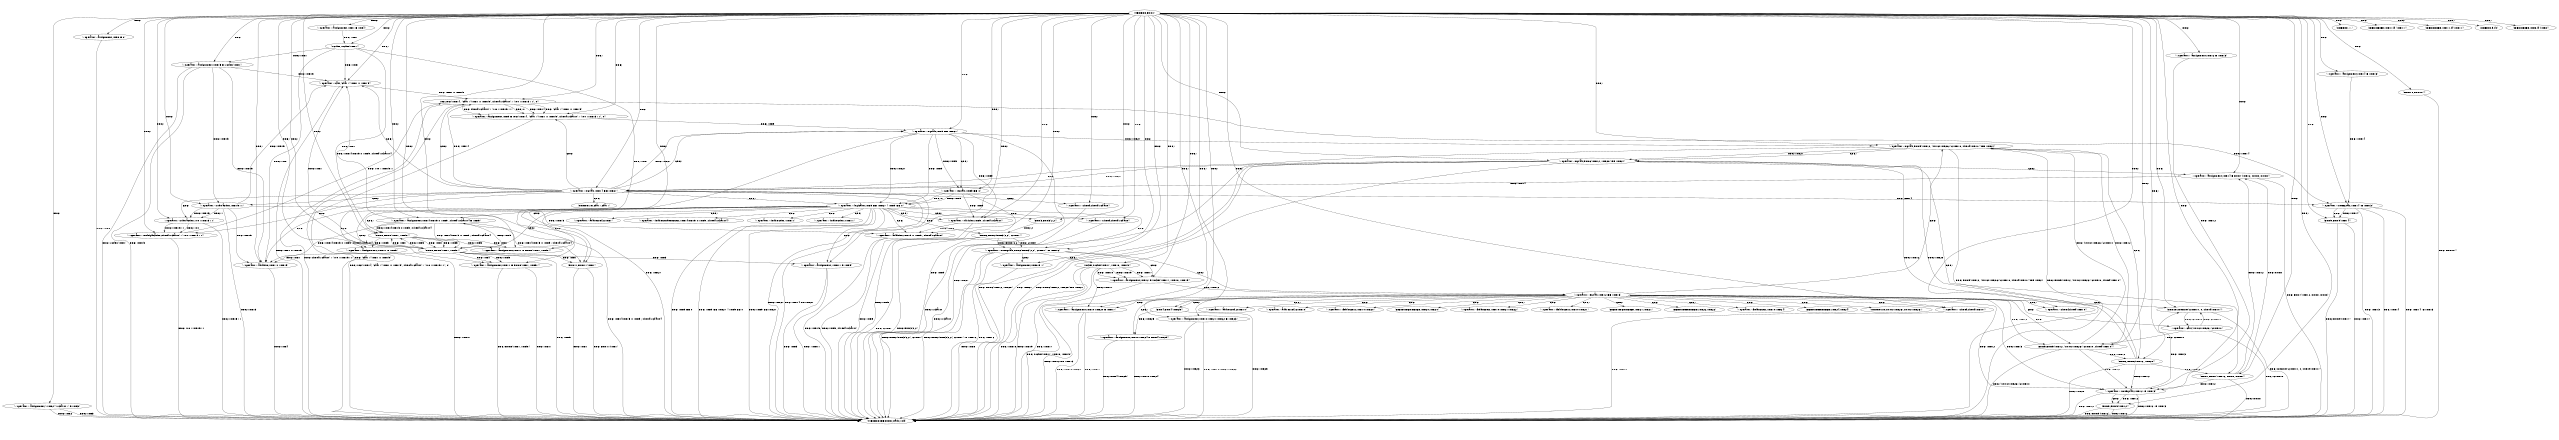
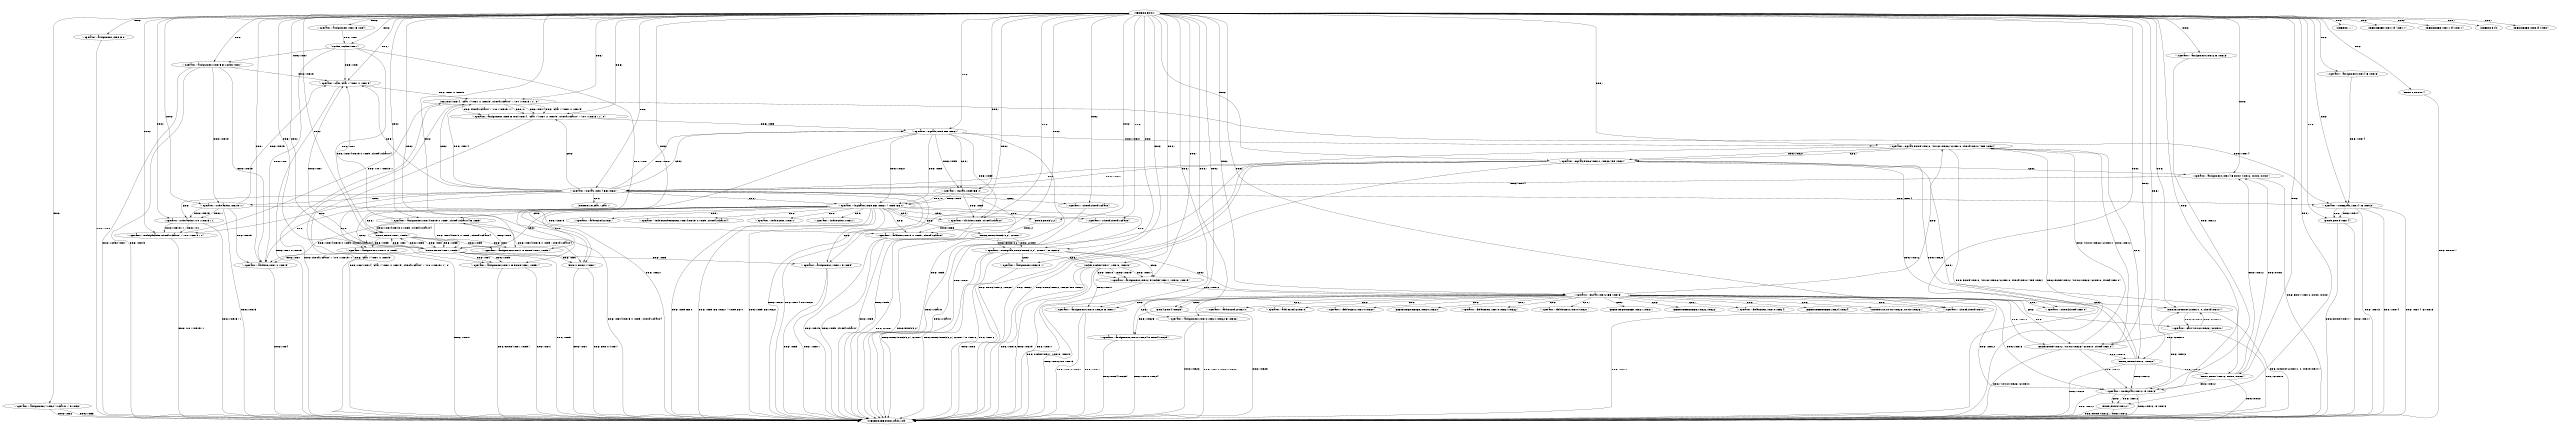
(947, 228) -> (947, 228)
none -> (1241, 282)
